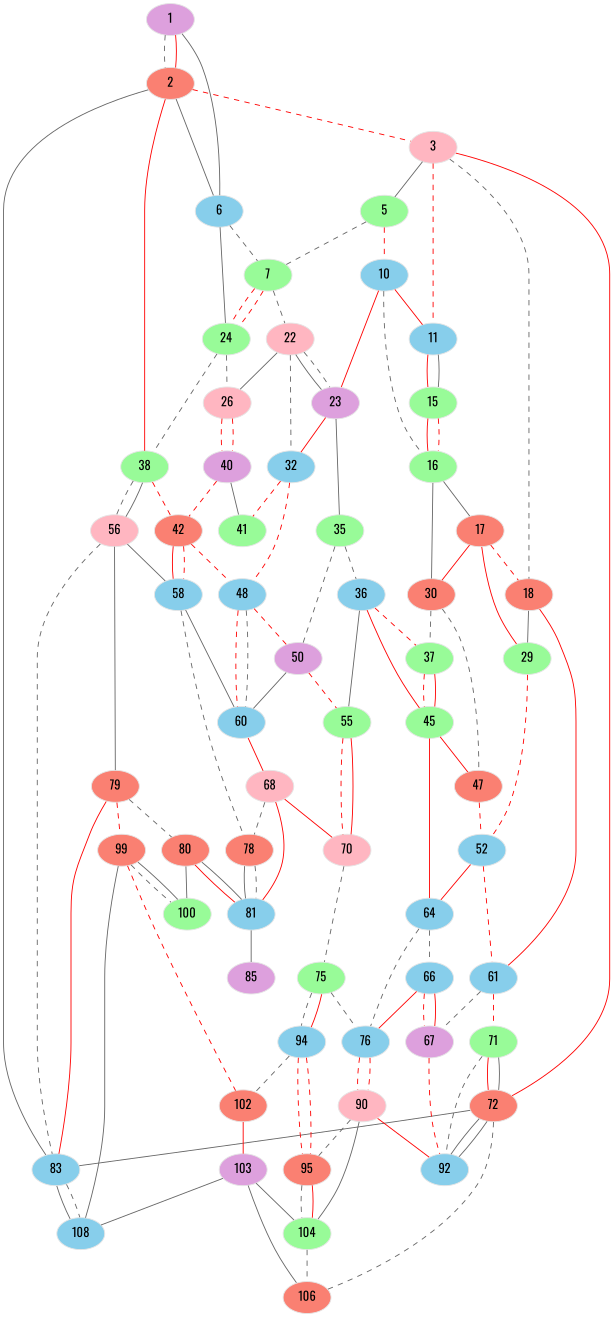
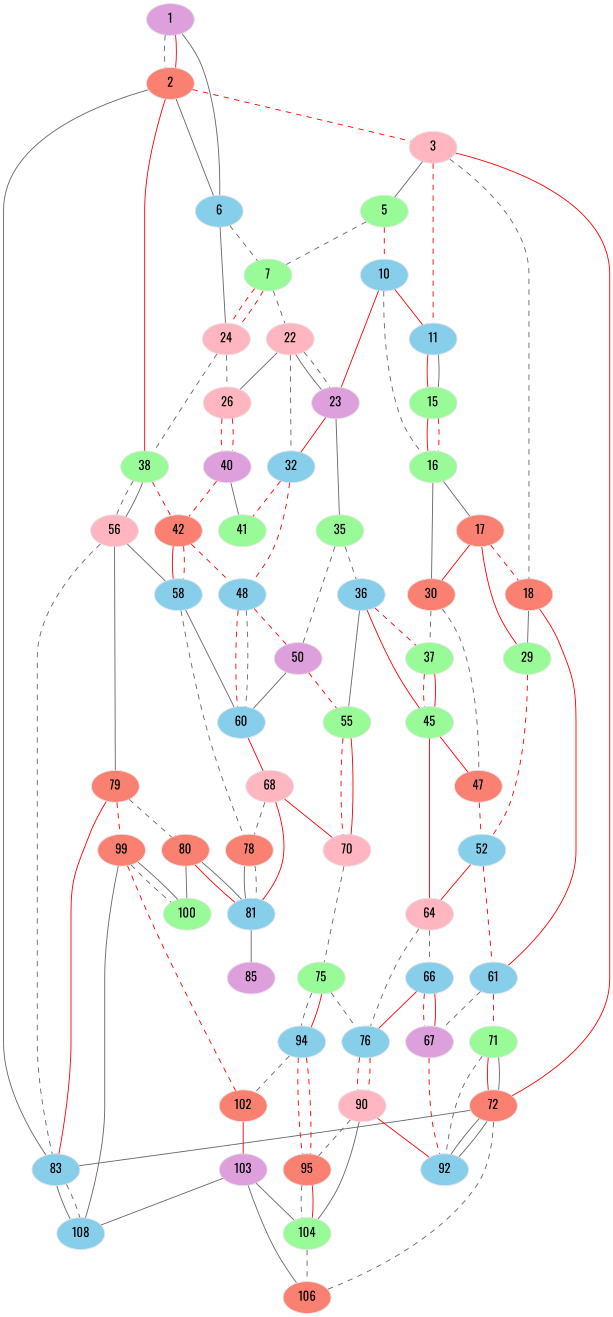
(226, 339) -> (226, 339)
(430, 914) -> (430, 914)
